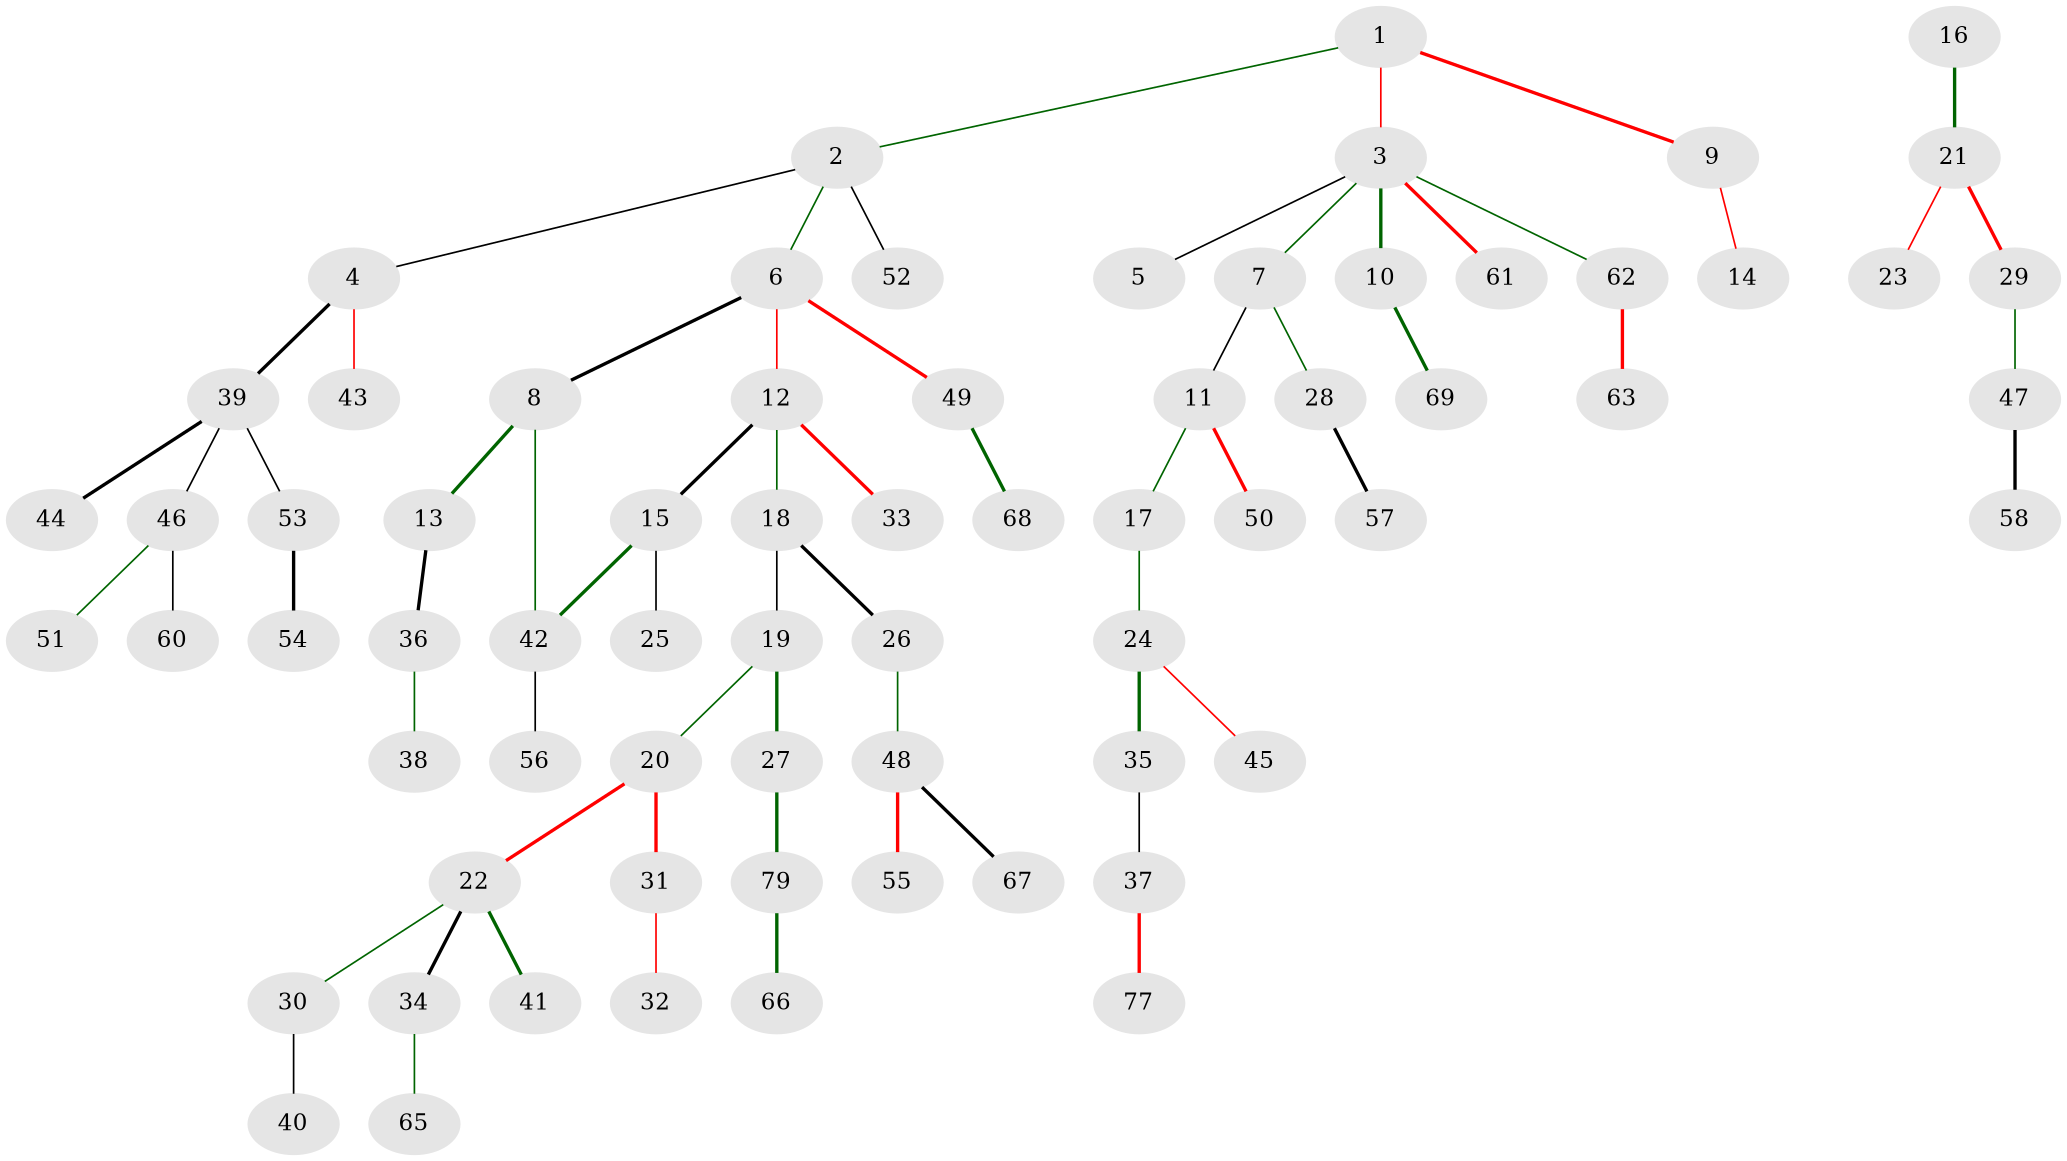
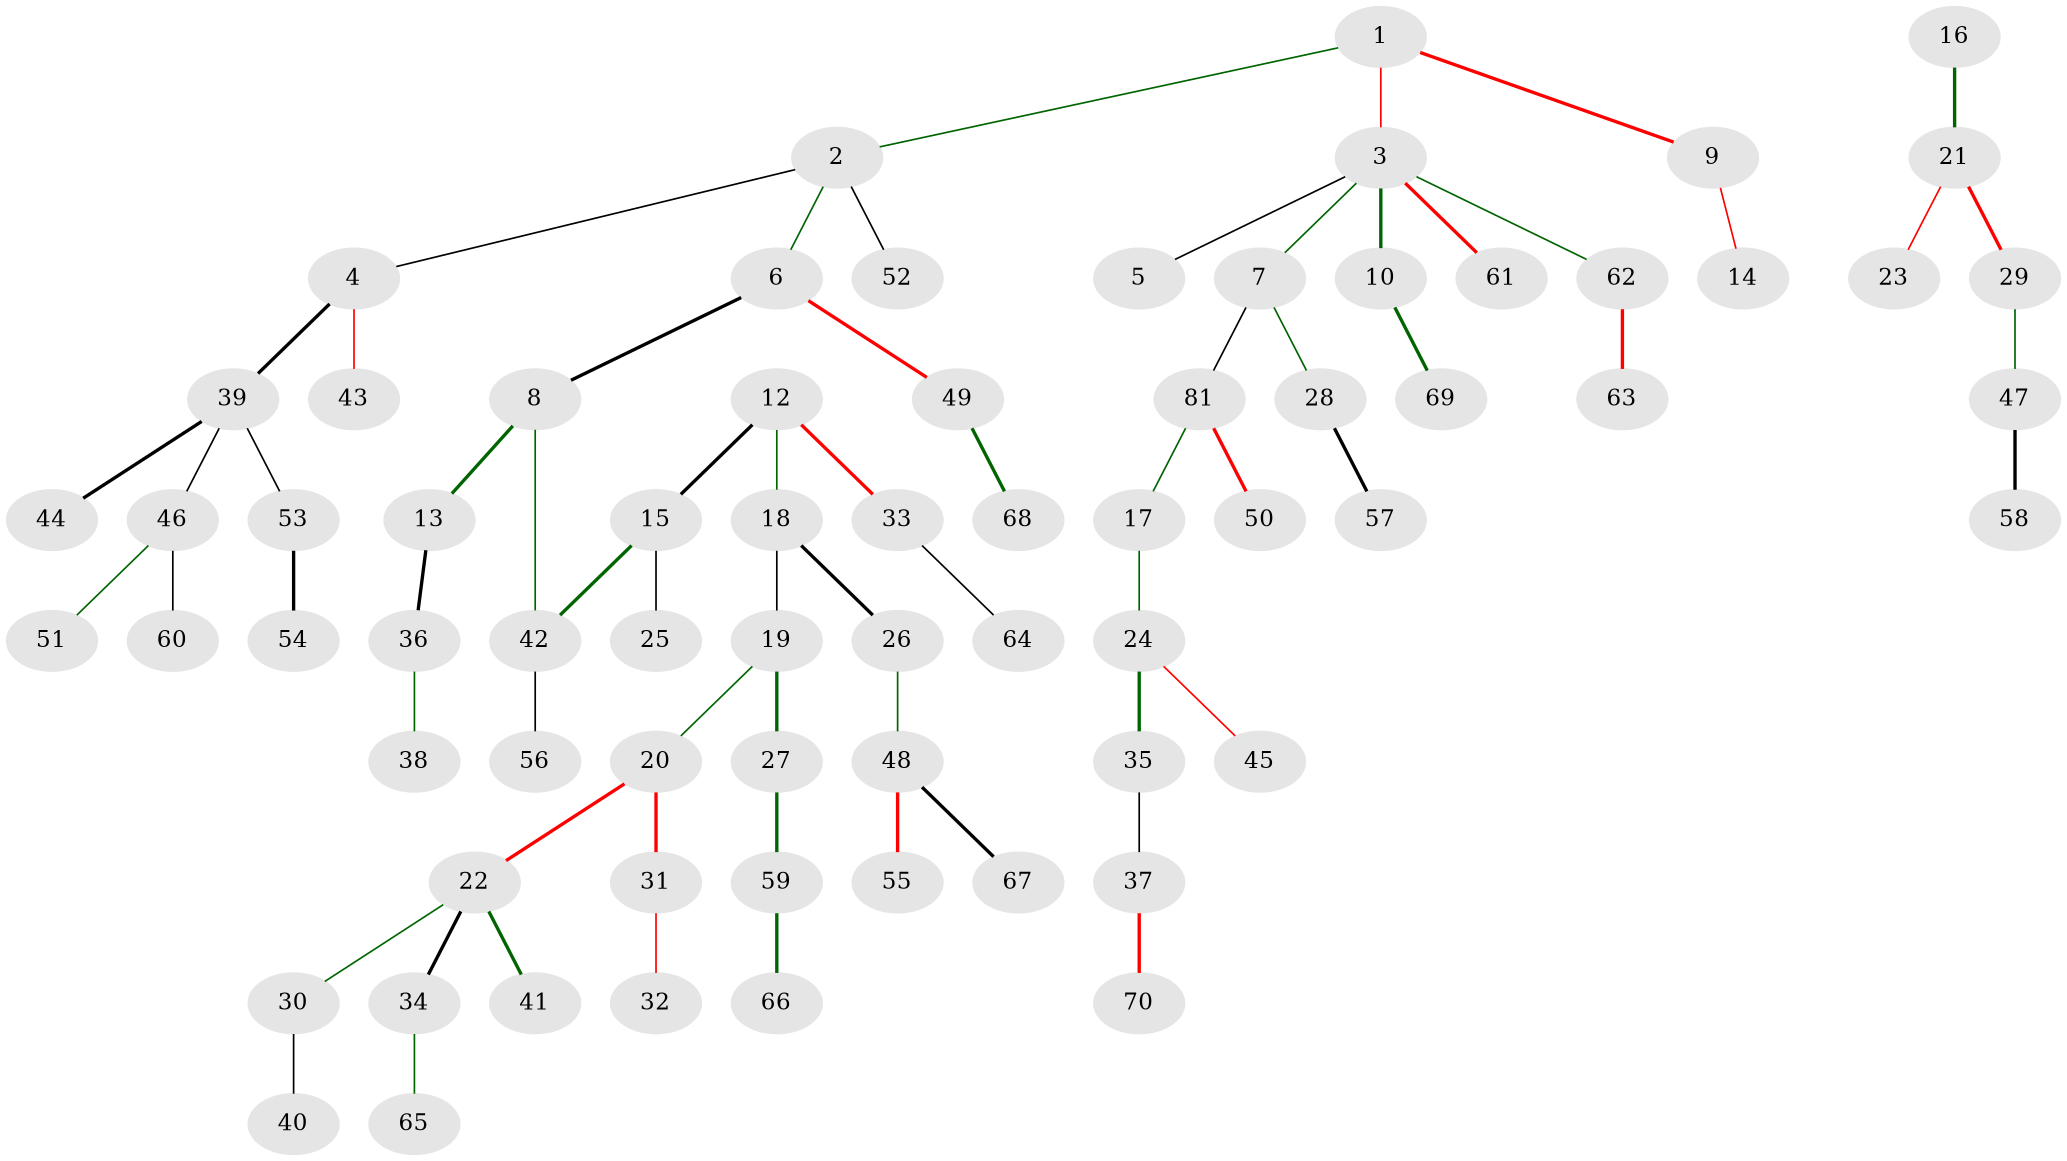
(777, 339) -> none
(1200, 399) -> (1200, 399)
none -> (1018, 641)
(777, 883) -> (777, 883)
(1139, 1003) -> (1139, 1003)
